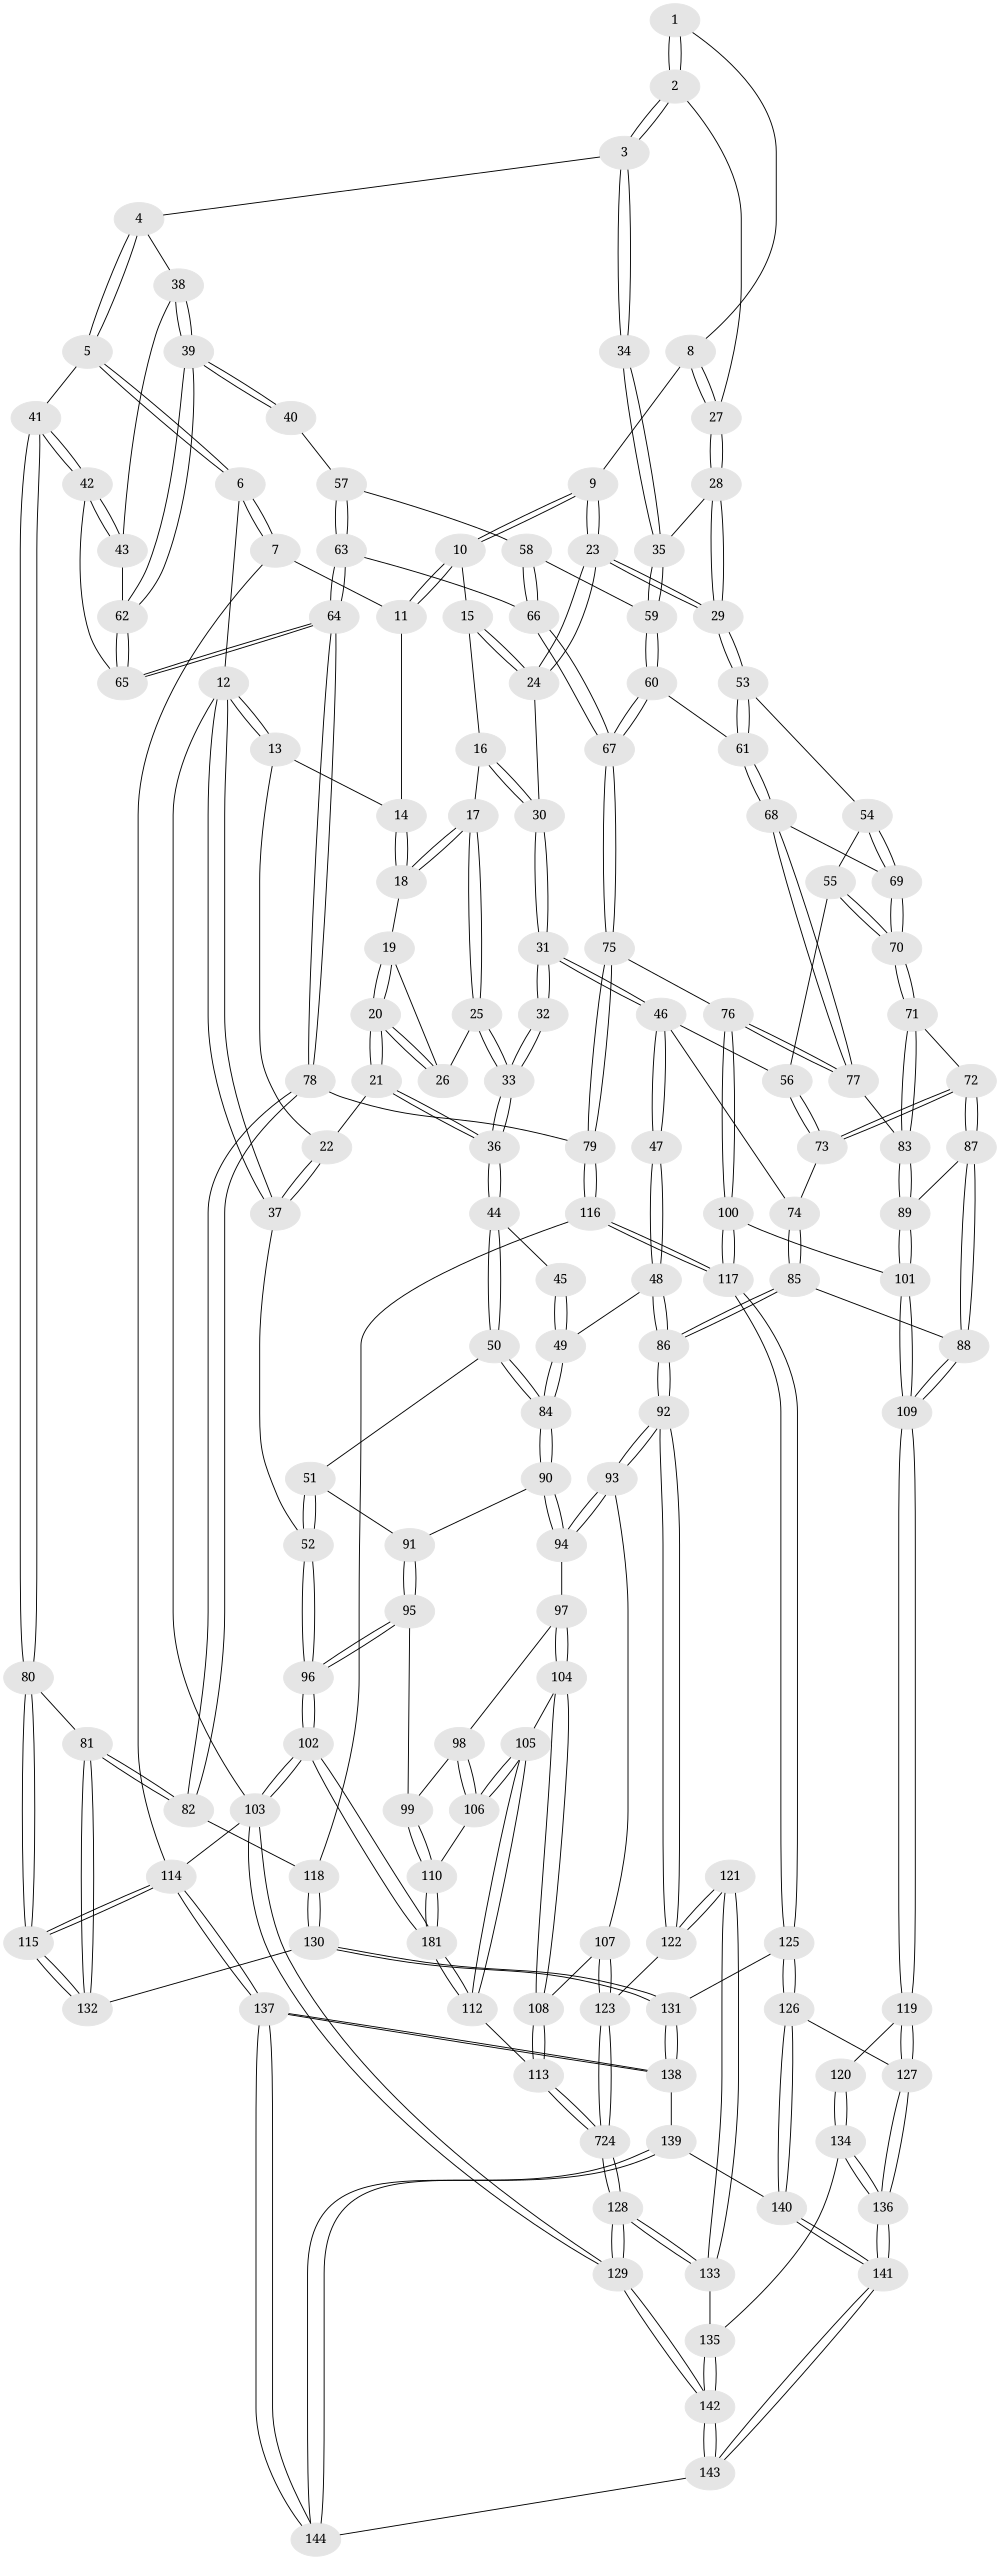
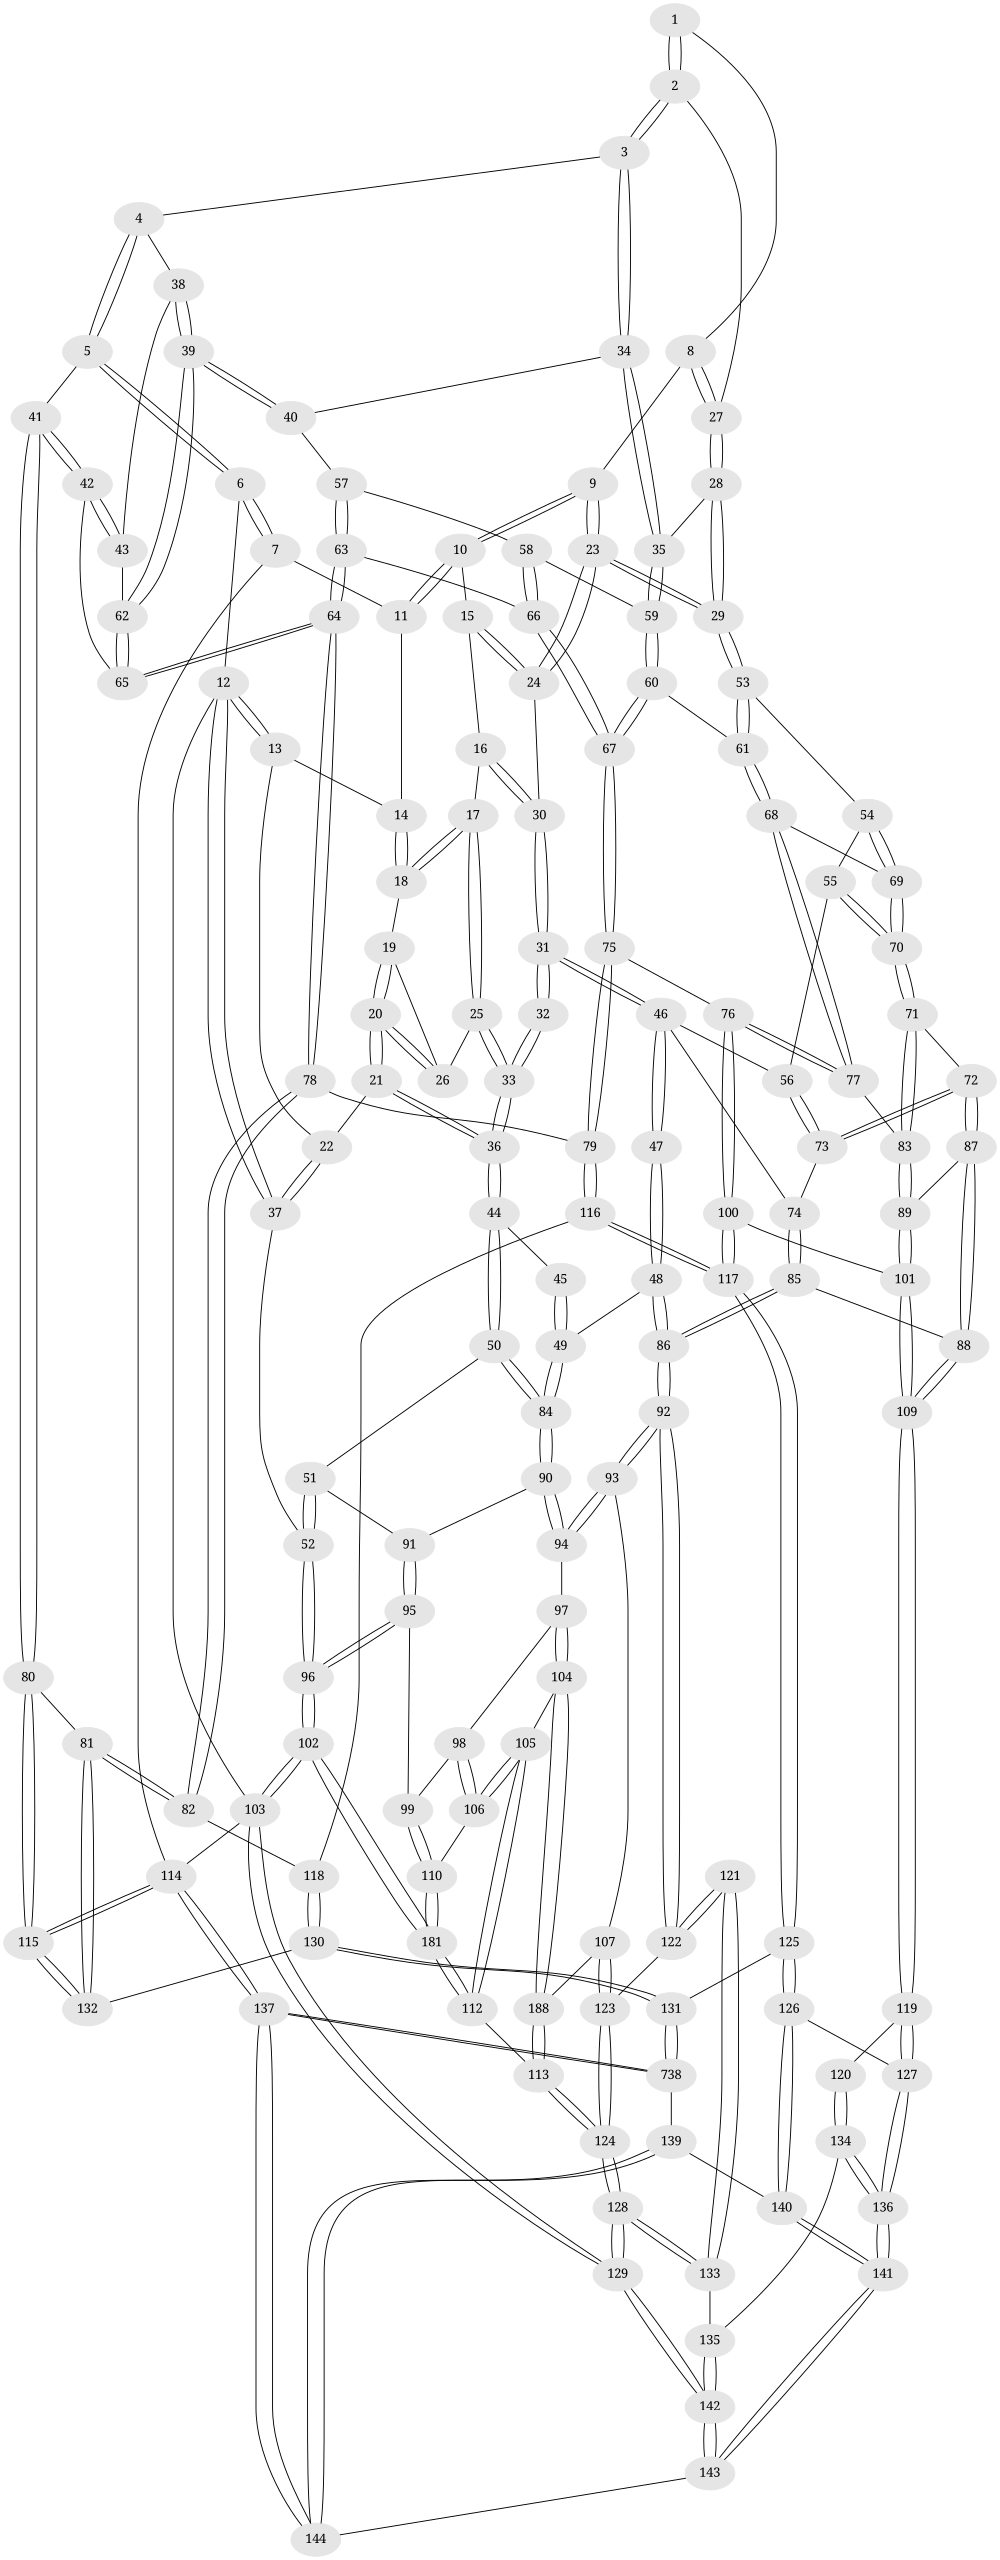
none -> (458, 385)
(539, 2009) -> (539, 2009)
(671, 2076) -> (671, 2076)
(605, 2142) -> (605, 2142)
